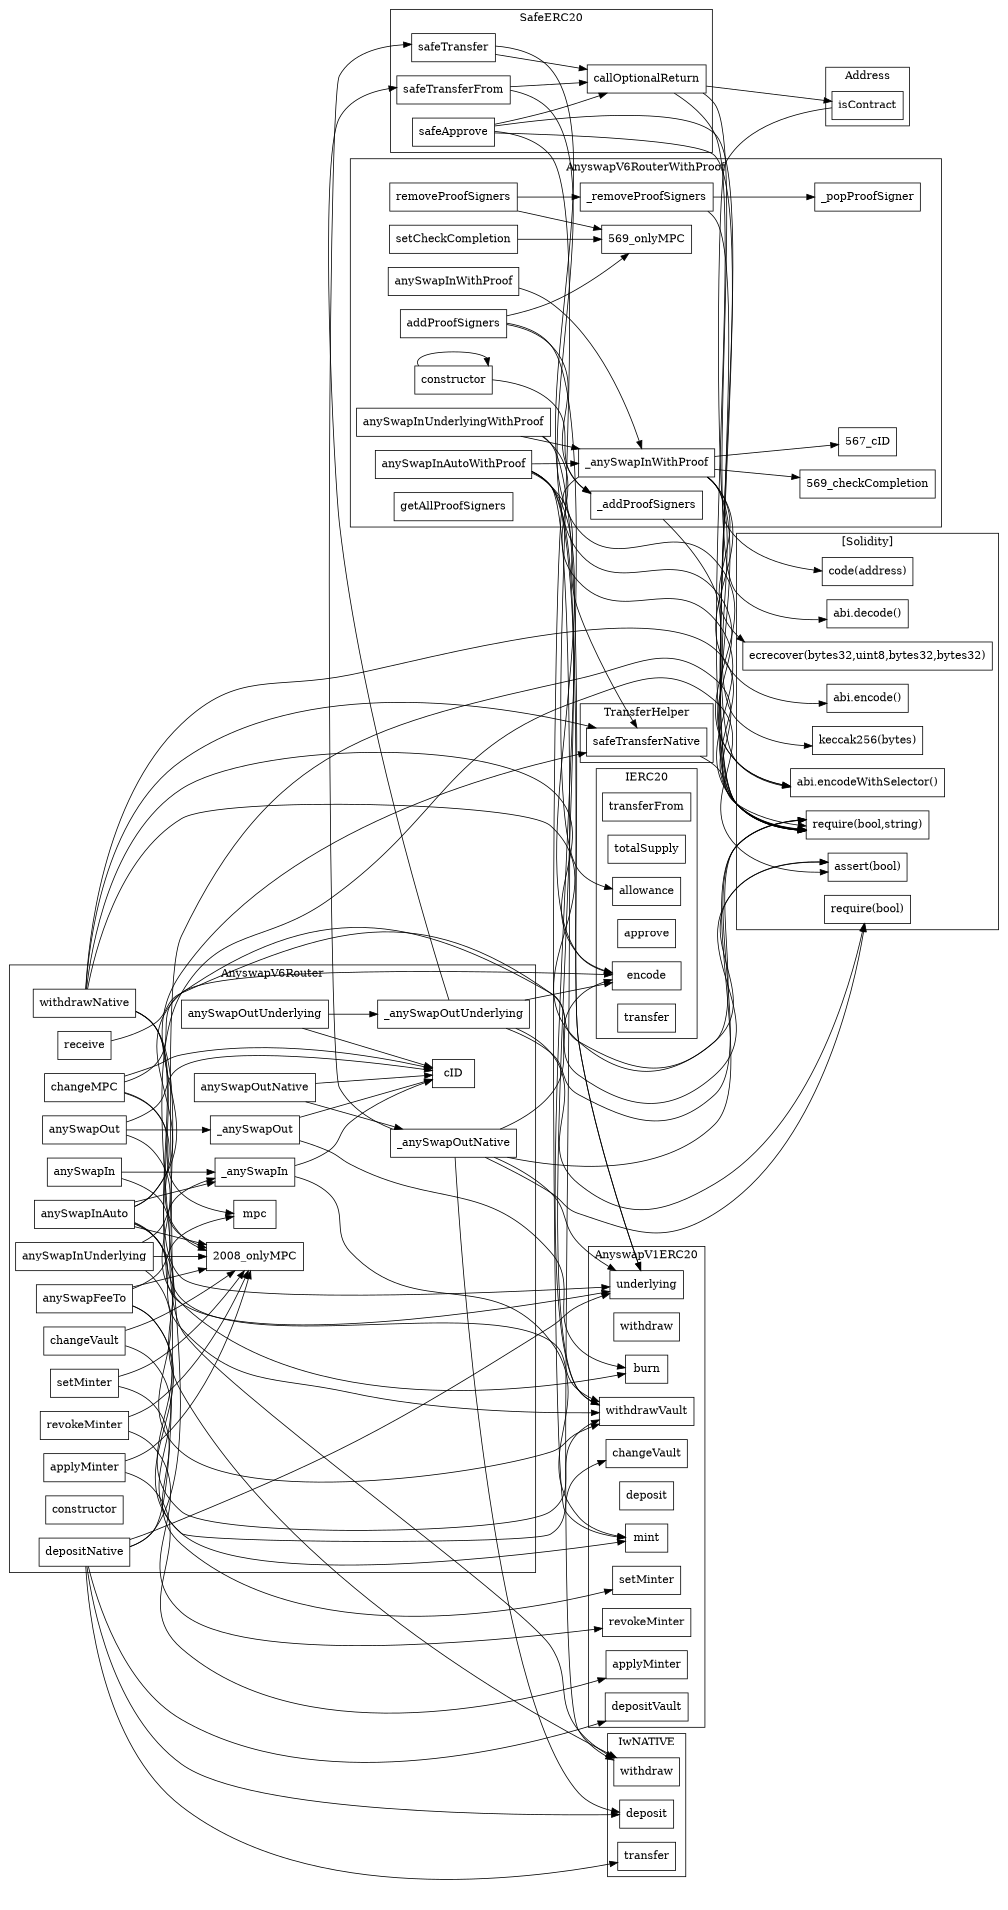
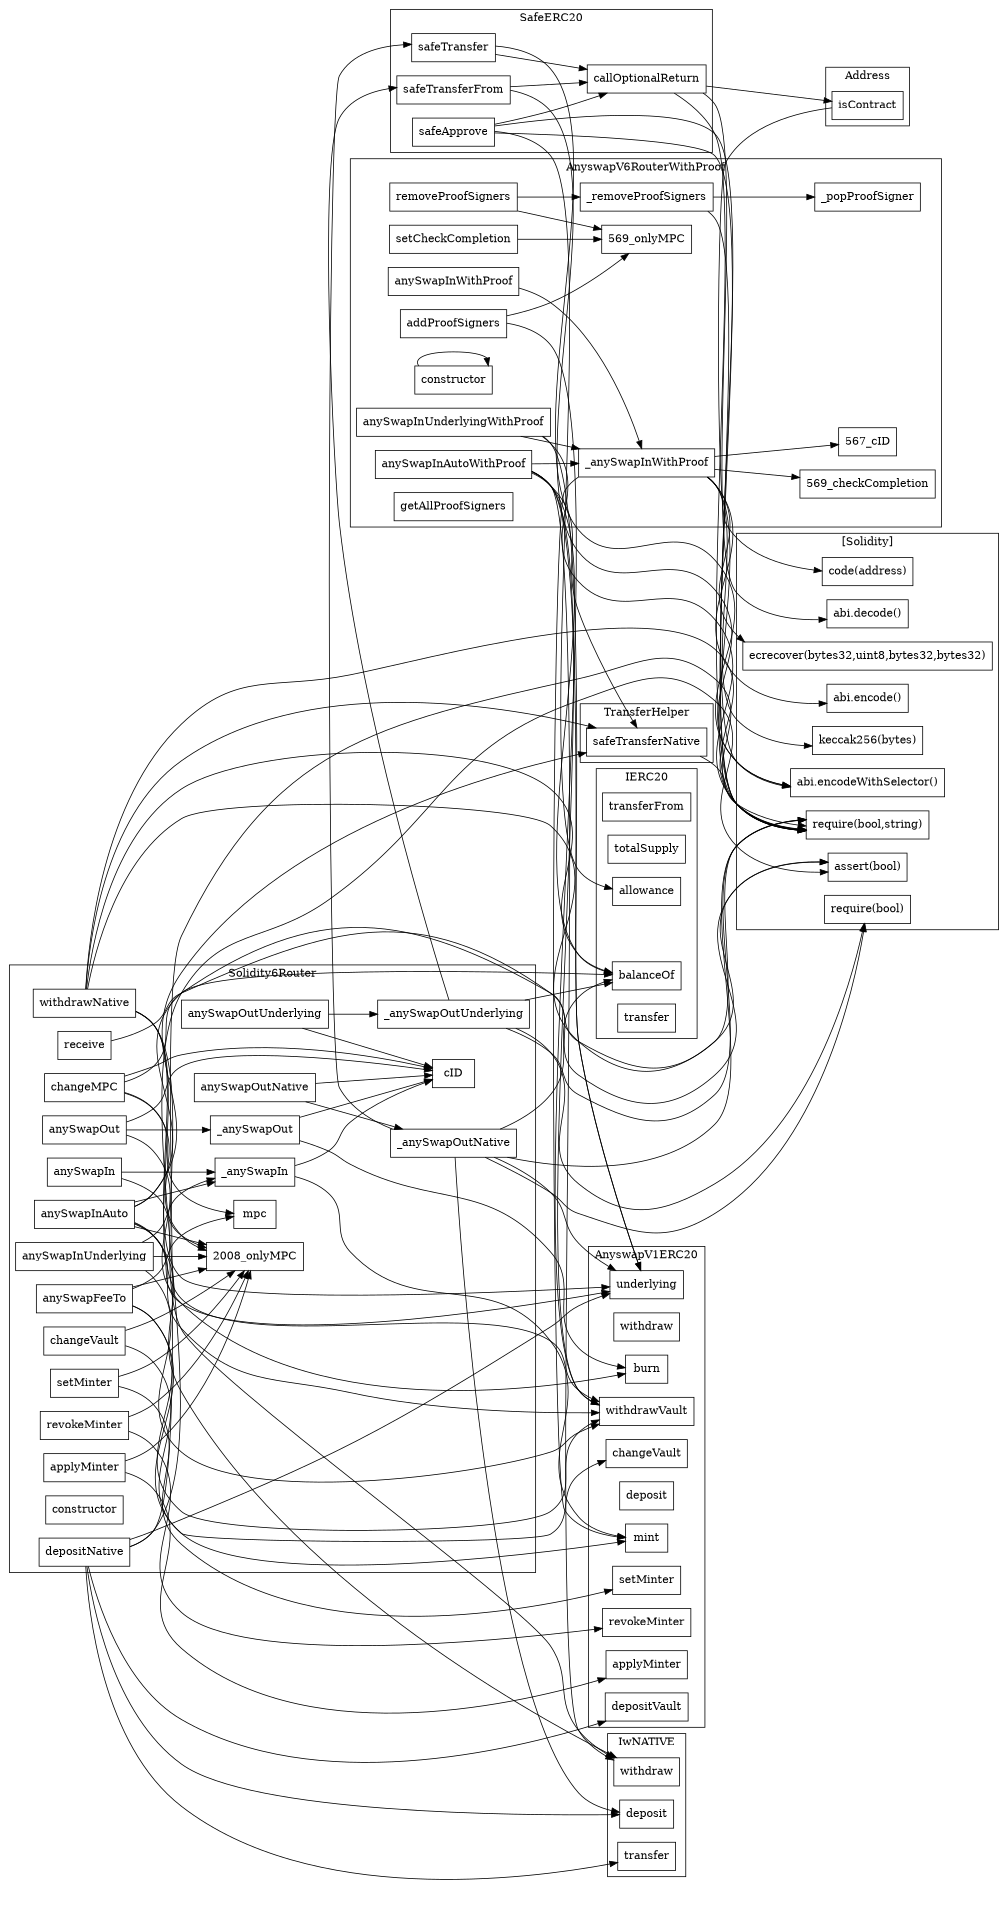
(647, 505) -> none
(647, 934) -> none
(273, 974) -> (273, 974)
(647, 976) -> (647, 976)
